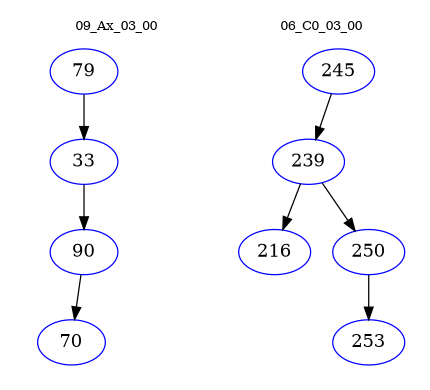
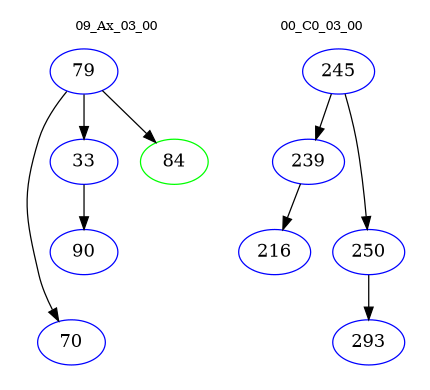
(322, 27) -> (322, 27)
none -> (174, 162)
(335, 202) -> (359, 155)
(79, 291) -> (27, 198)
(369, 342) -> (369, 342)
